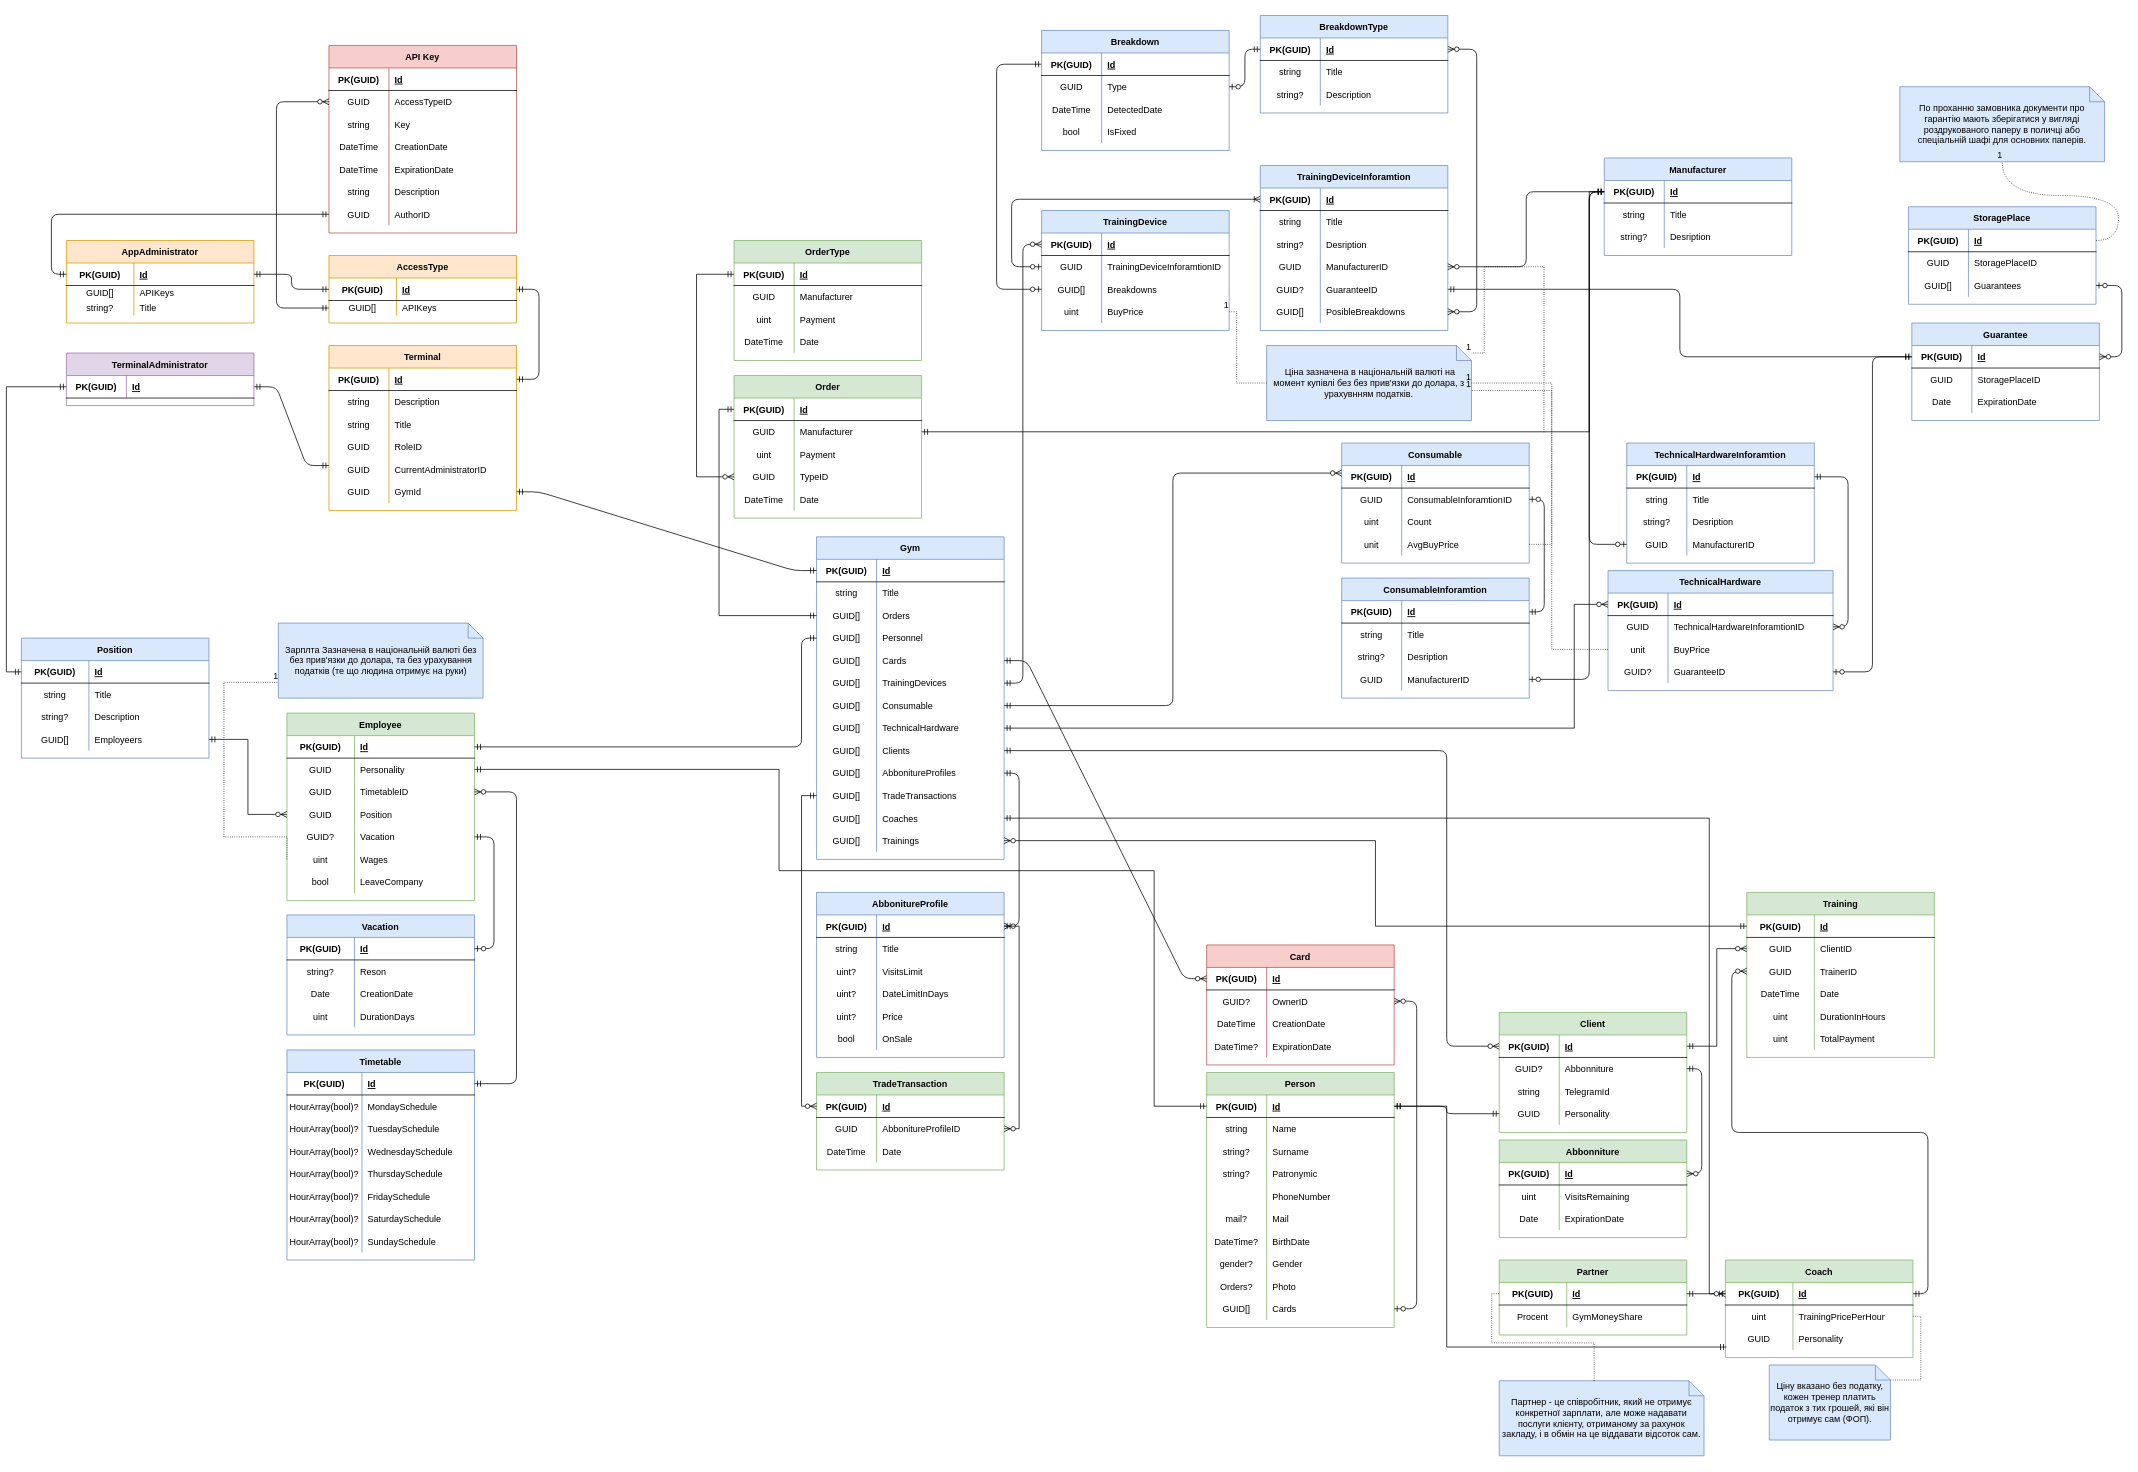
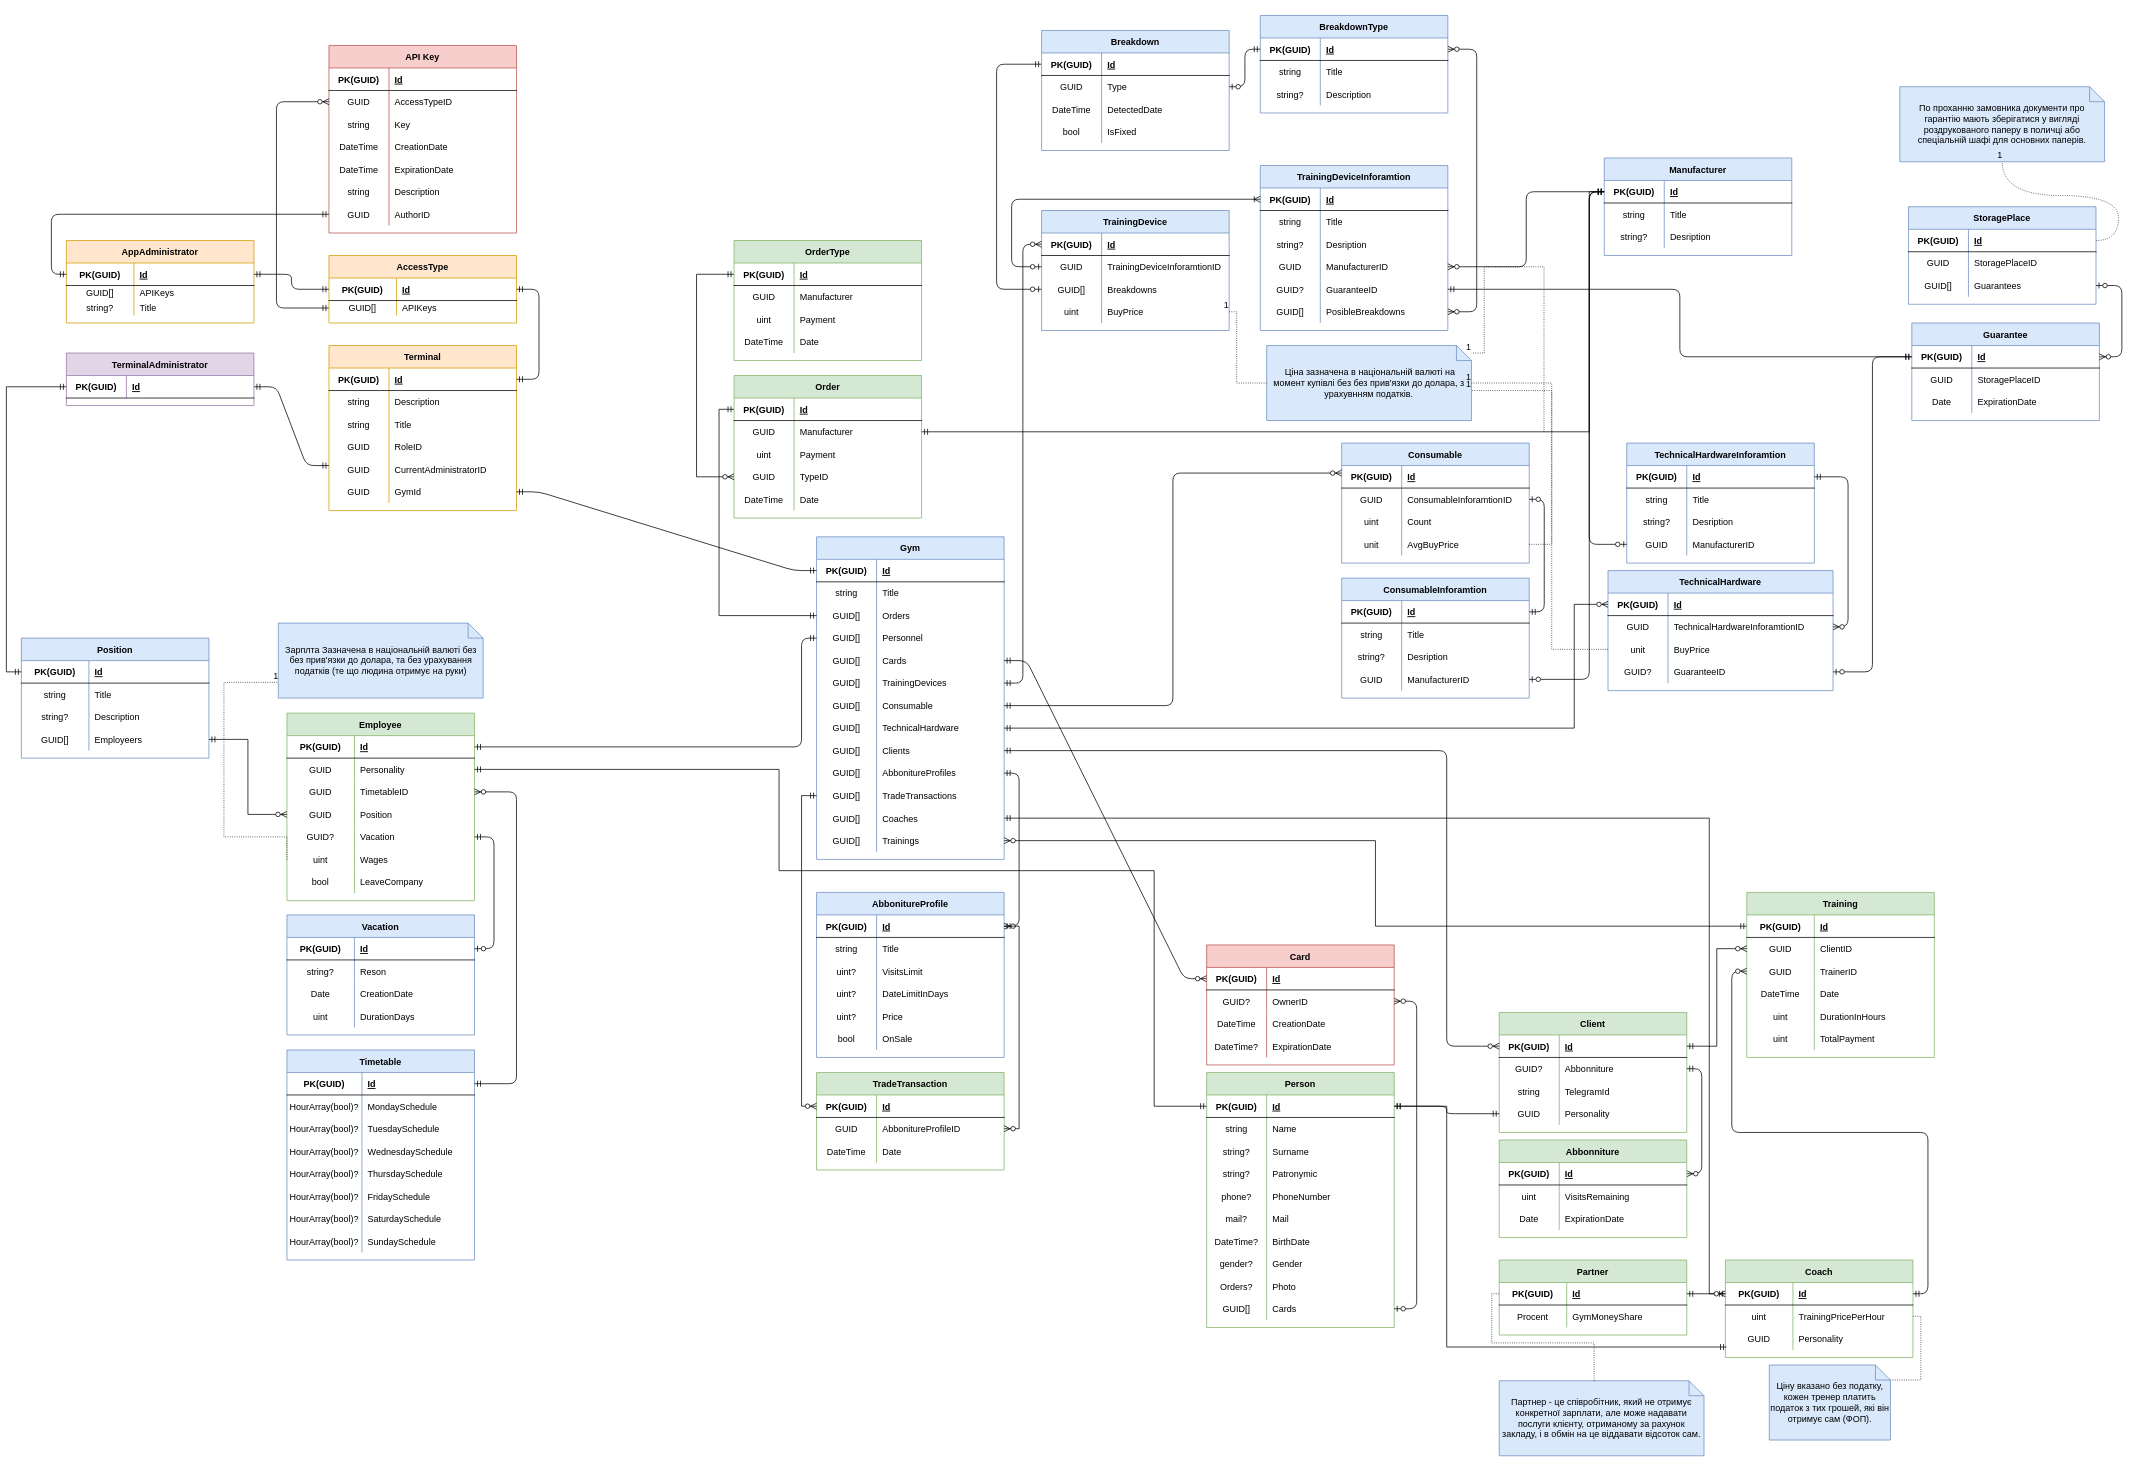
none -> (1236, 1196)
